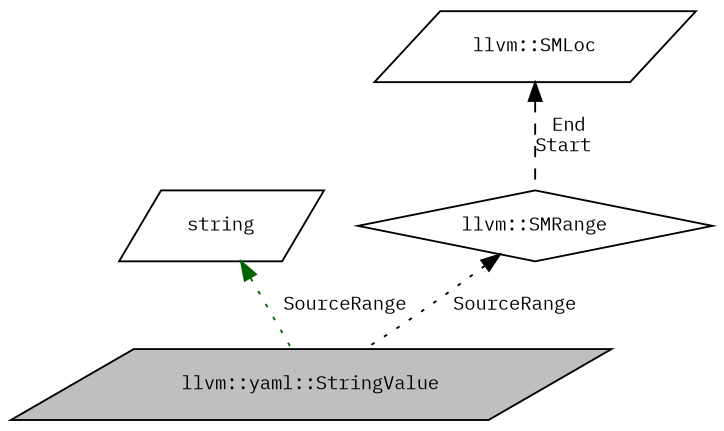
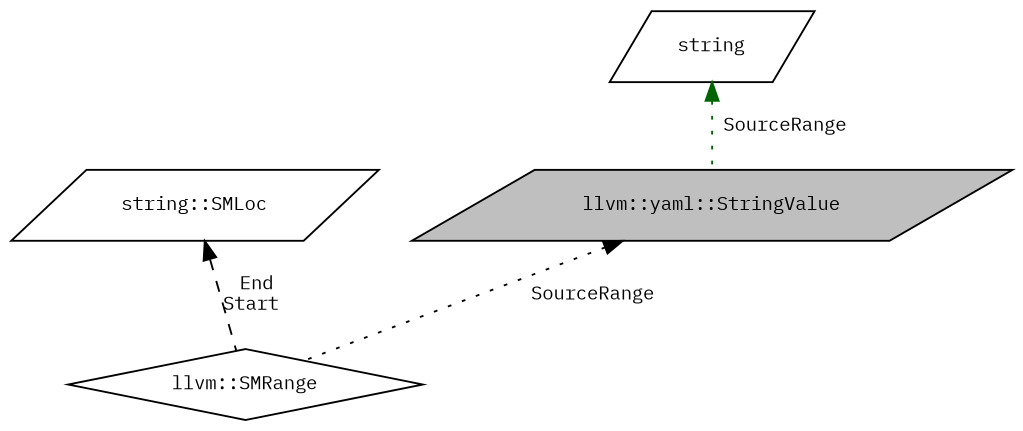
(535, 47) -> (195, 205)
(426, 308) -> (455, 304)
